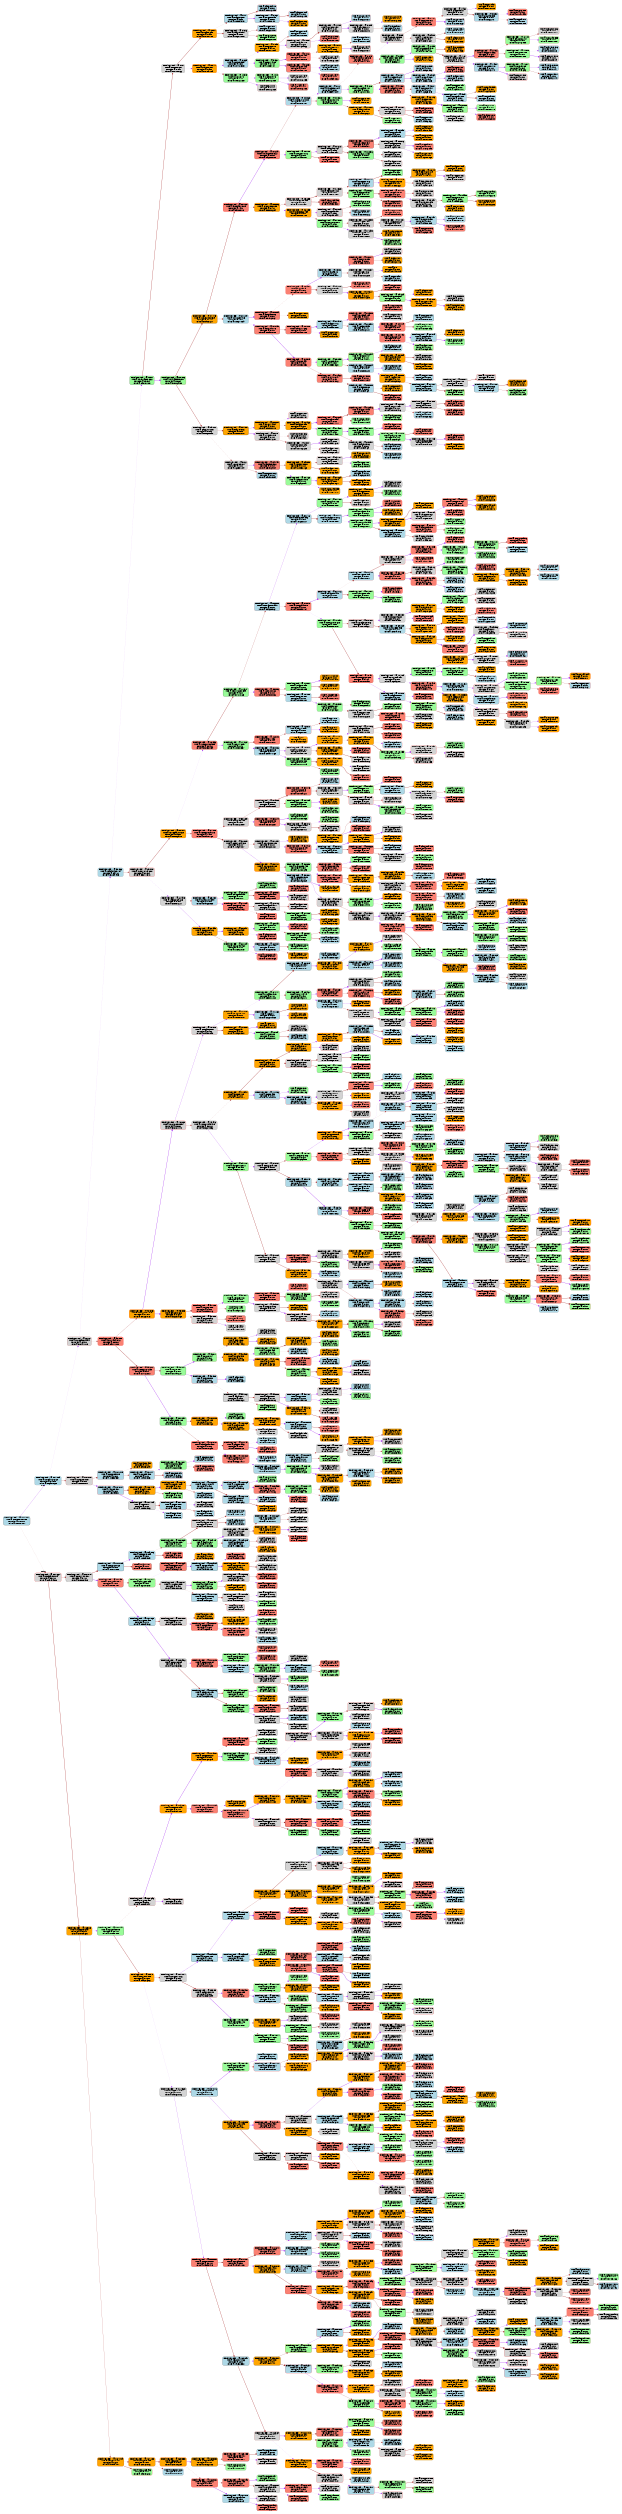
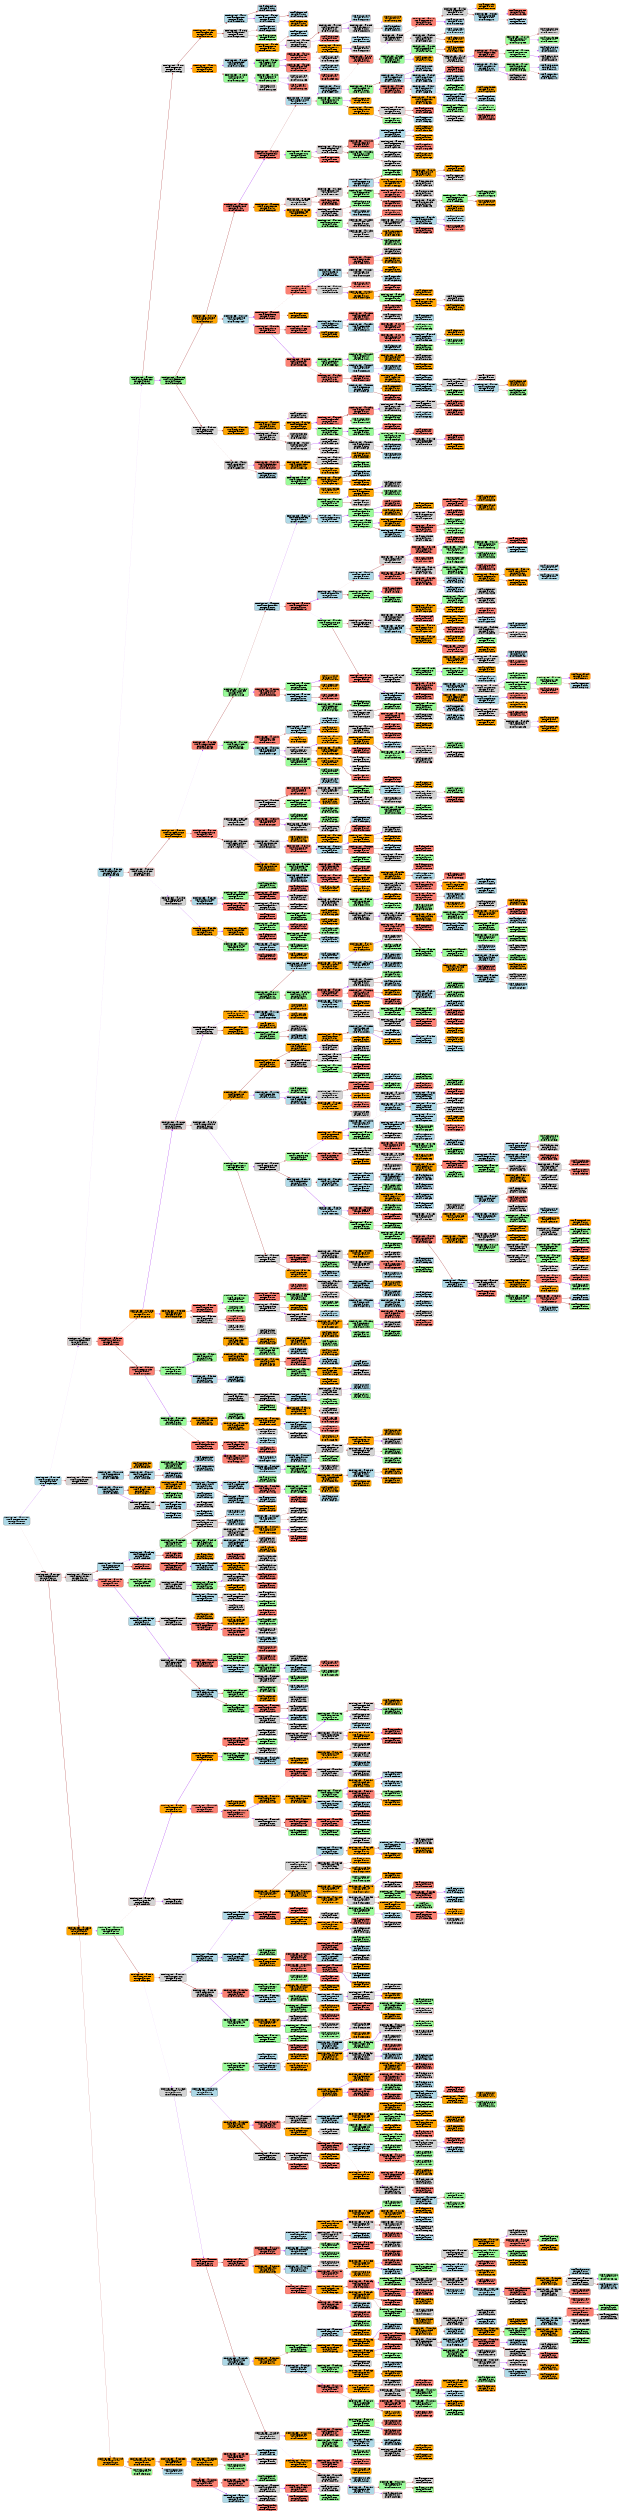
(205, 1468) -> (205, 1468)
(361, 2433) -> (361, 2433)
